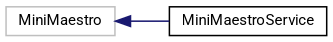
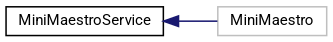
(150, 21) -> (198, 21)
